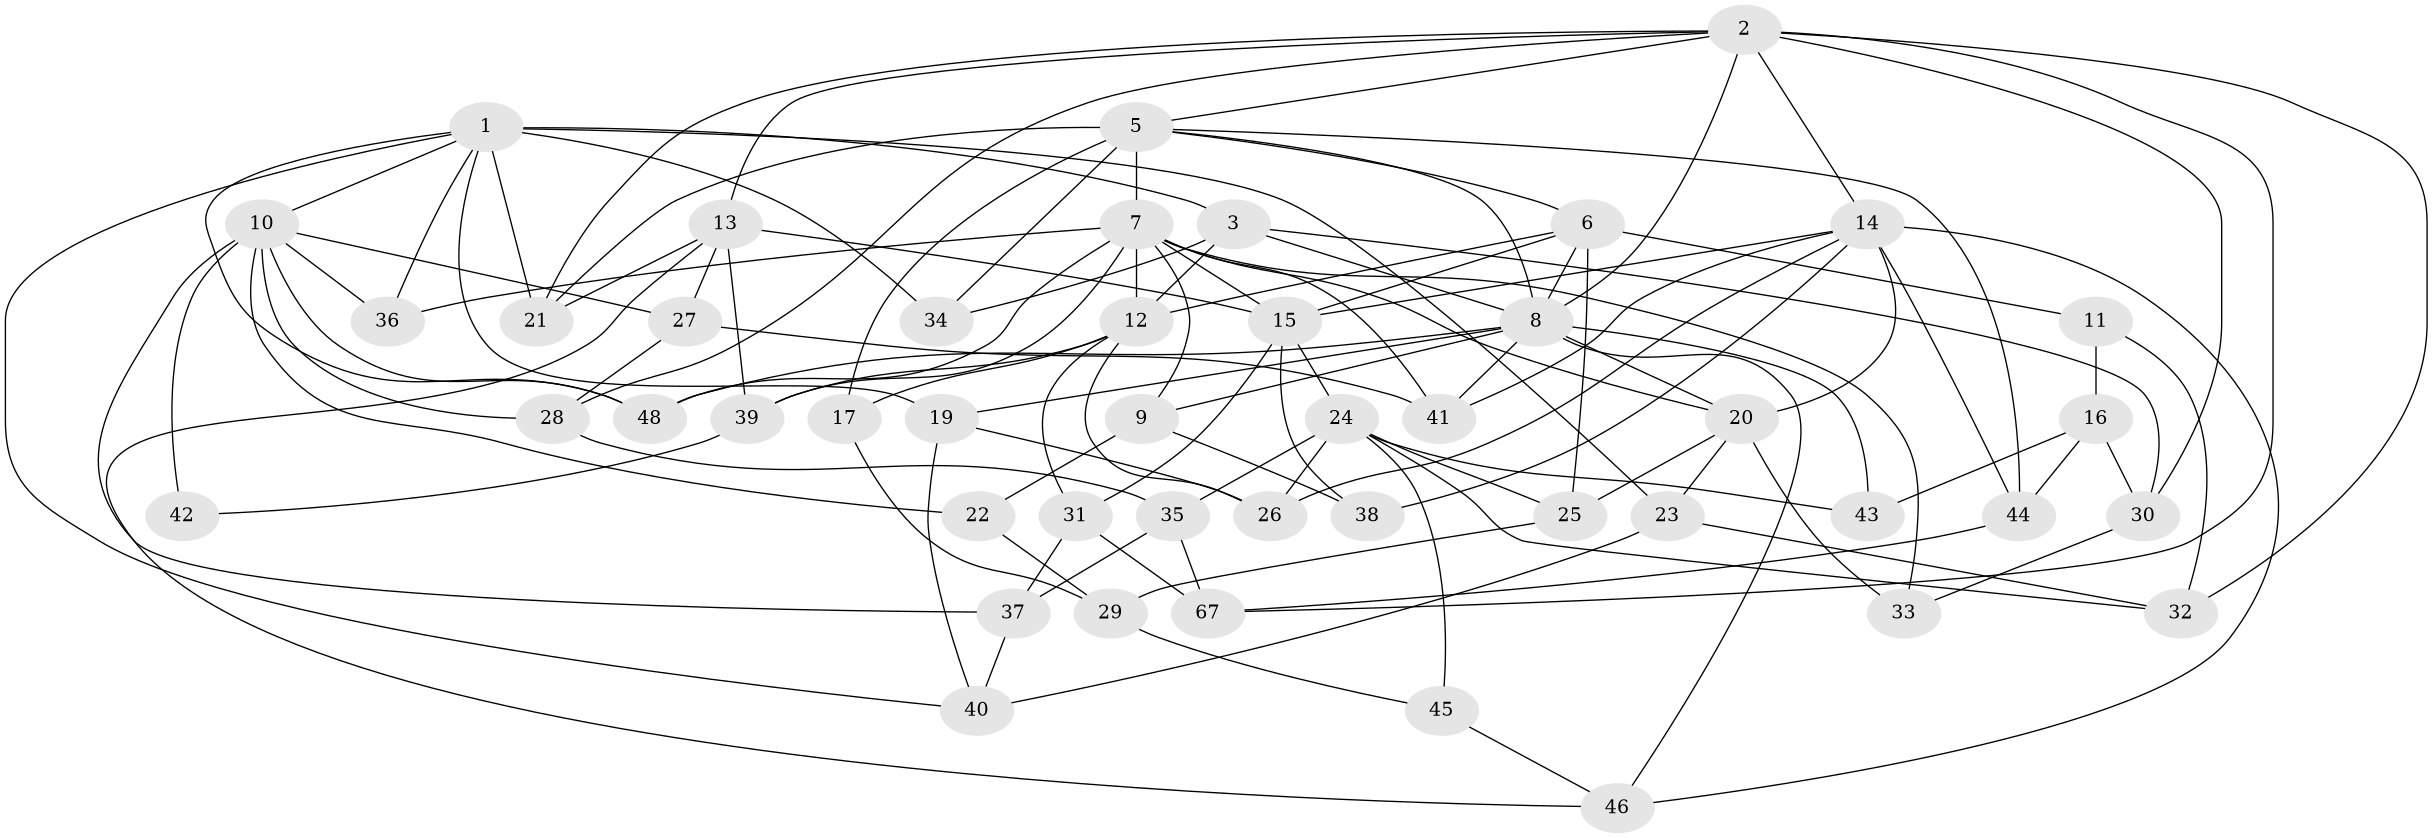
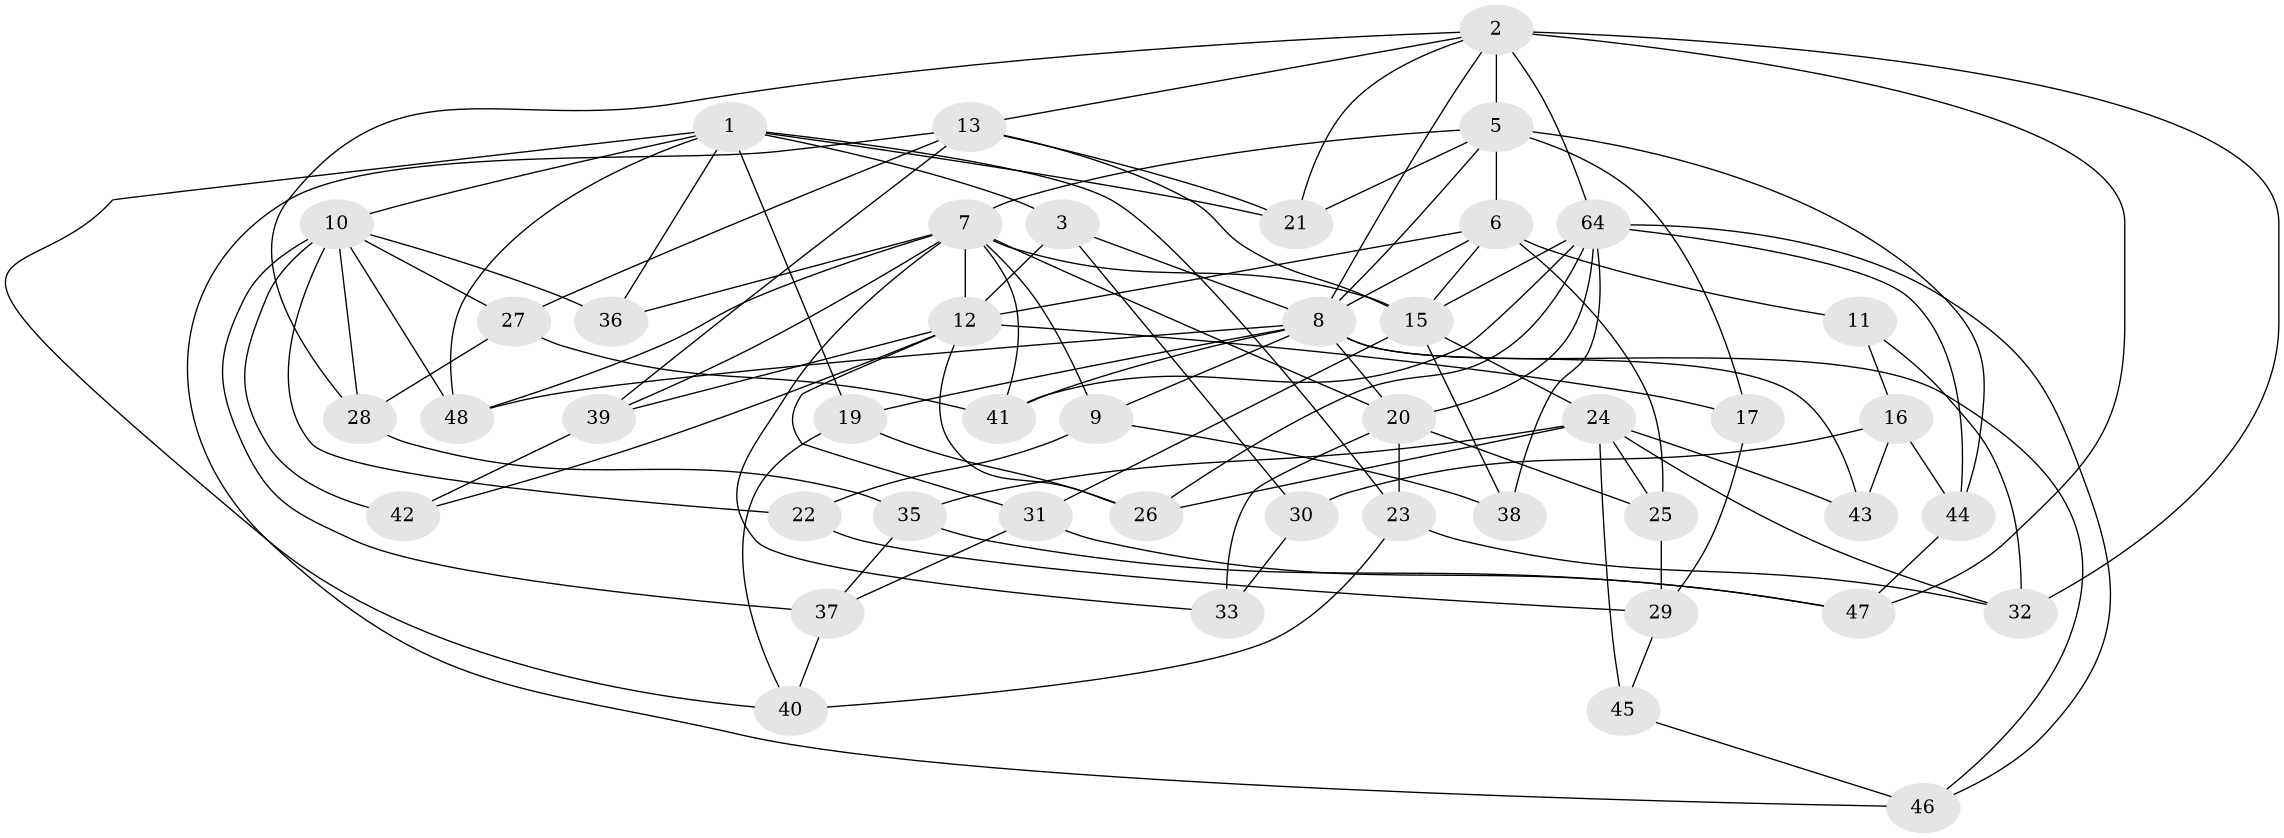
(2152, 149) -> none
(1868, 224) -> (1594, 224)
(937, 322) -> none
none -> (689, 429)
(1208, 614) -> (1859, 614)
